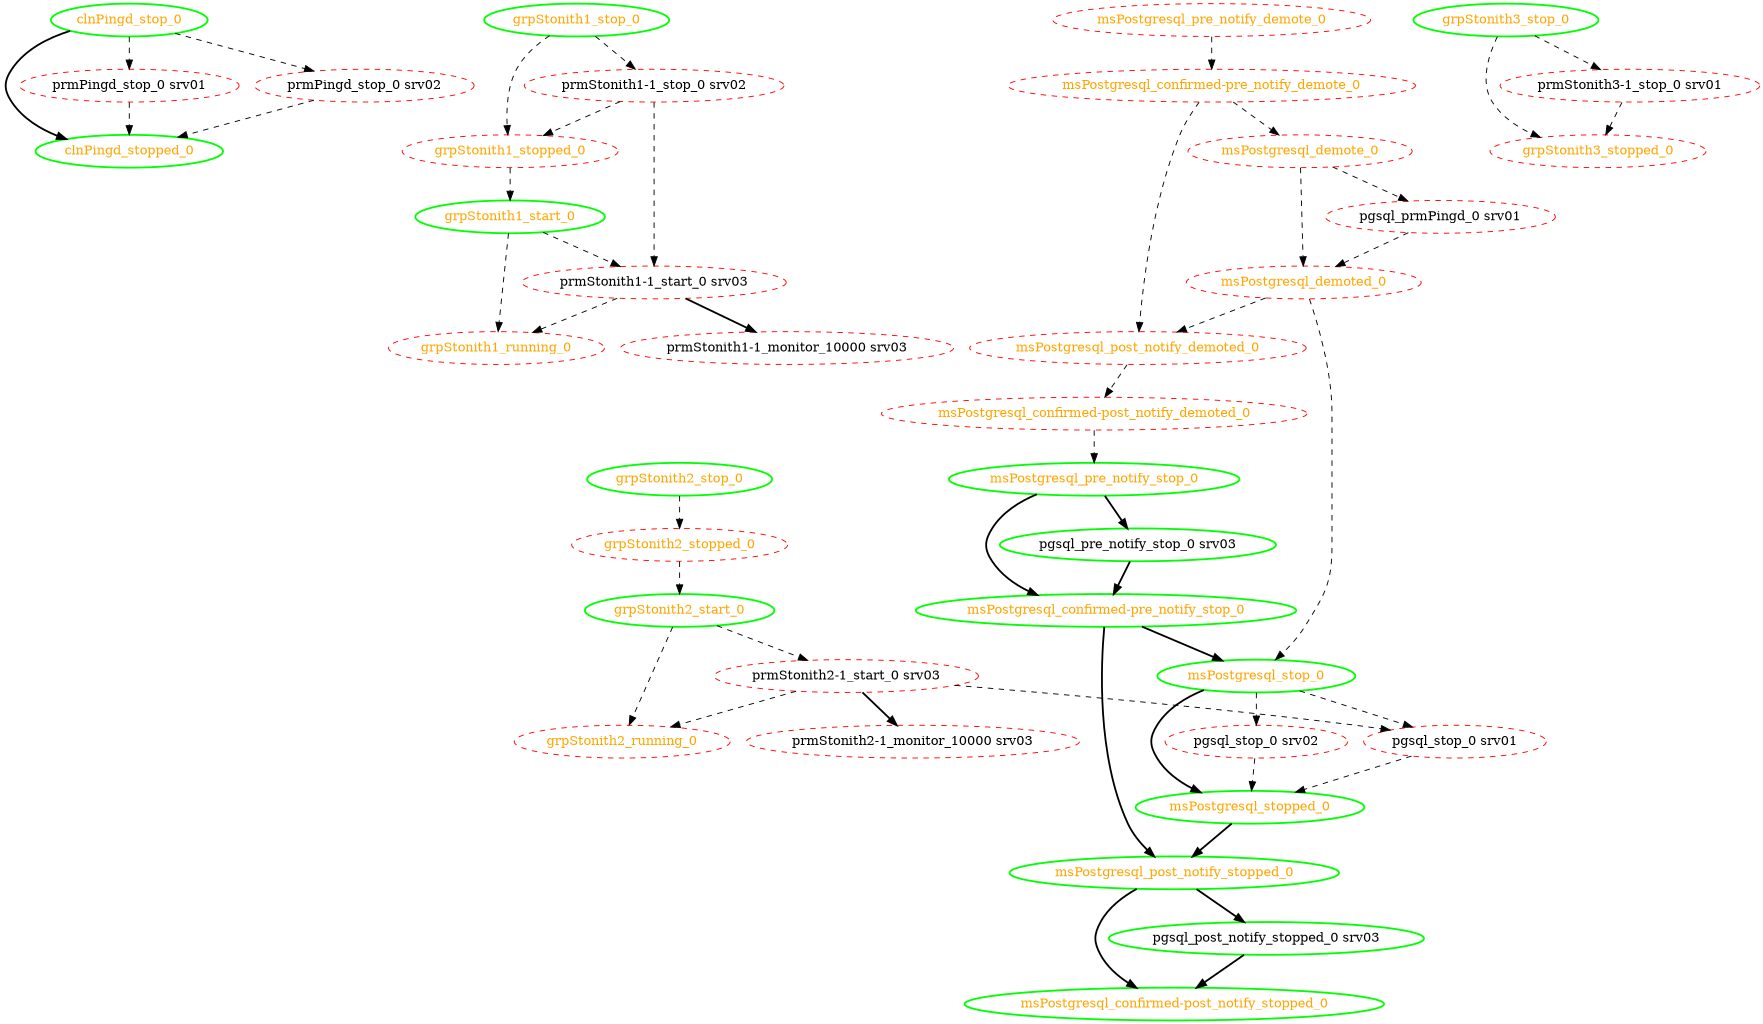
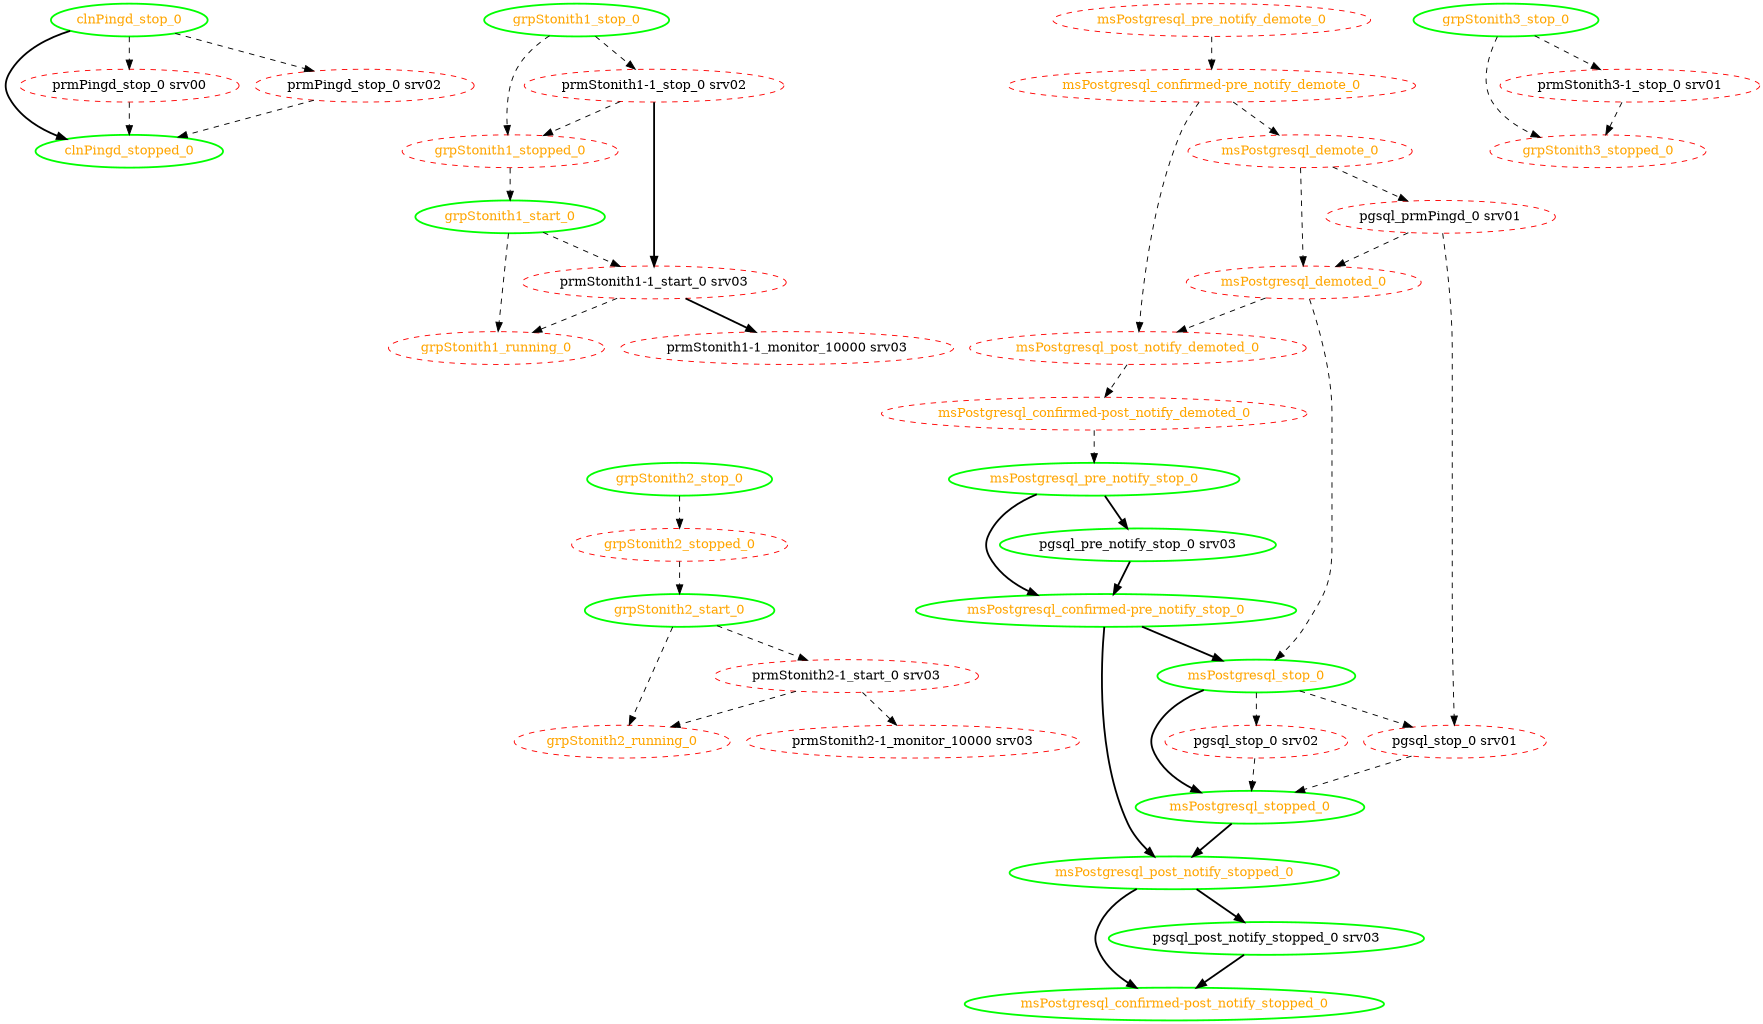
(129, 86) -> (129, 86)
(654, 179) -> (654, 179)
(1158, 703) -> (1452, 474)
(876, 706) -> (876, 706)
